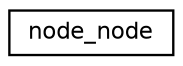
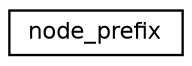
(91, 33) -> (96, 33)
